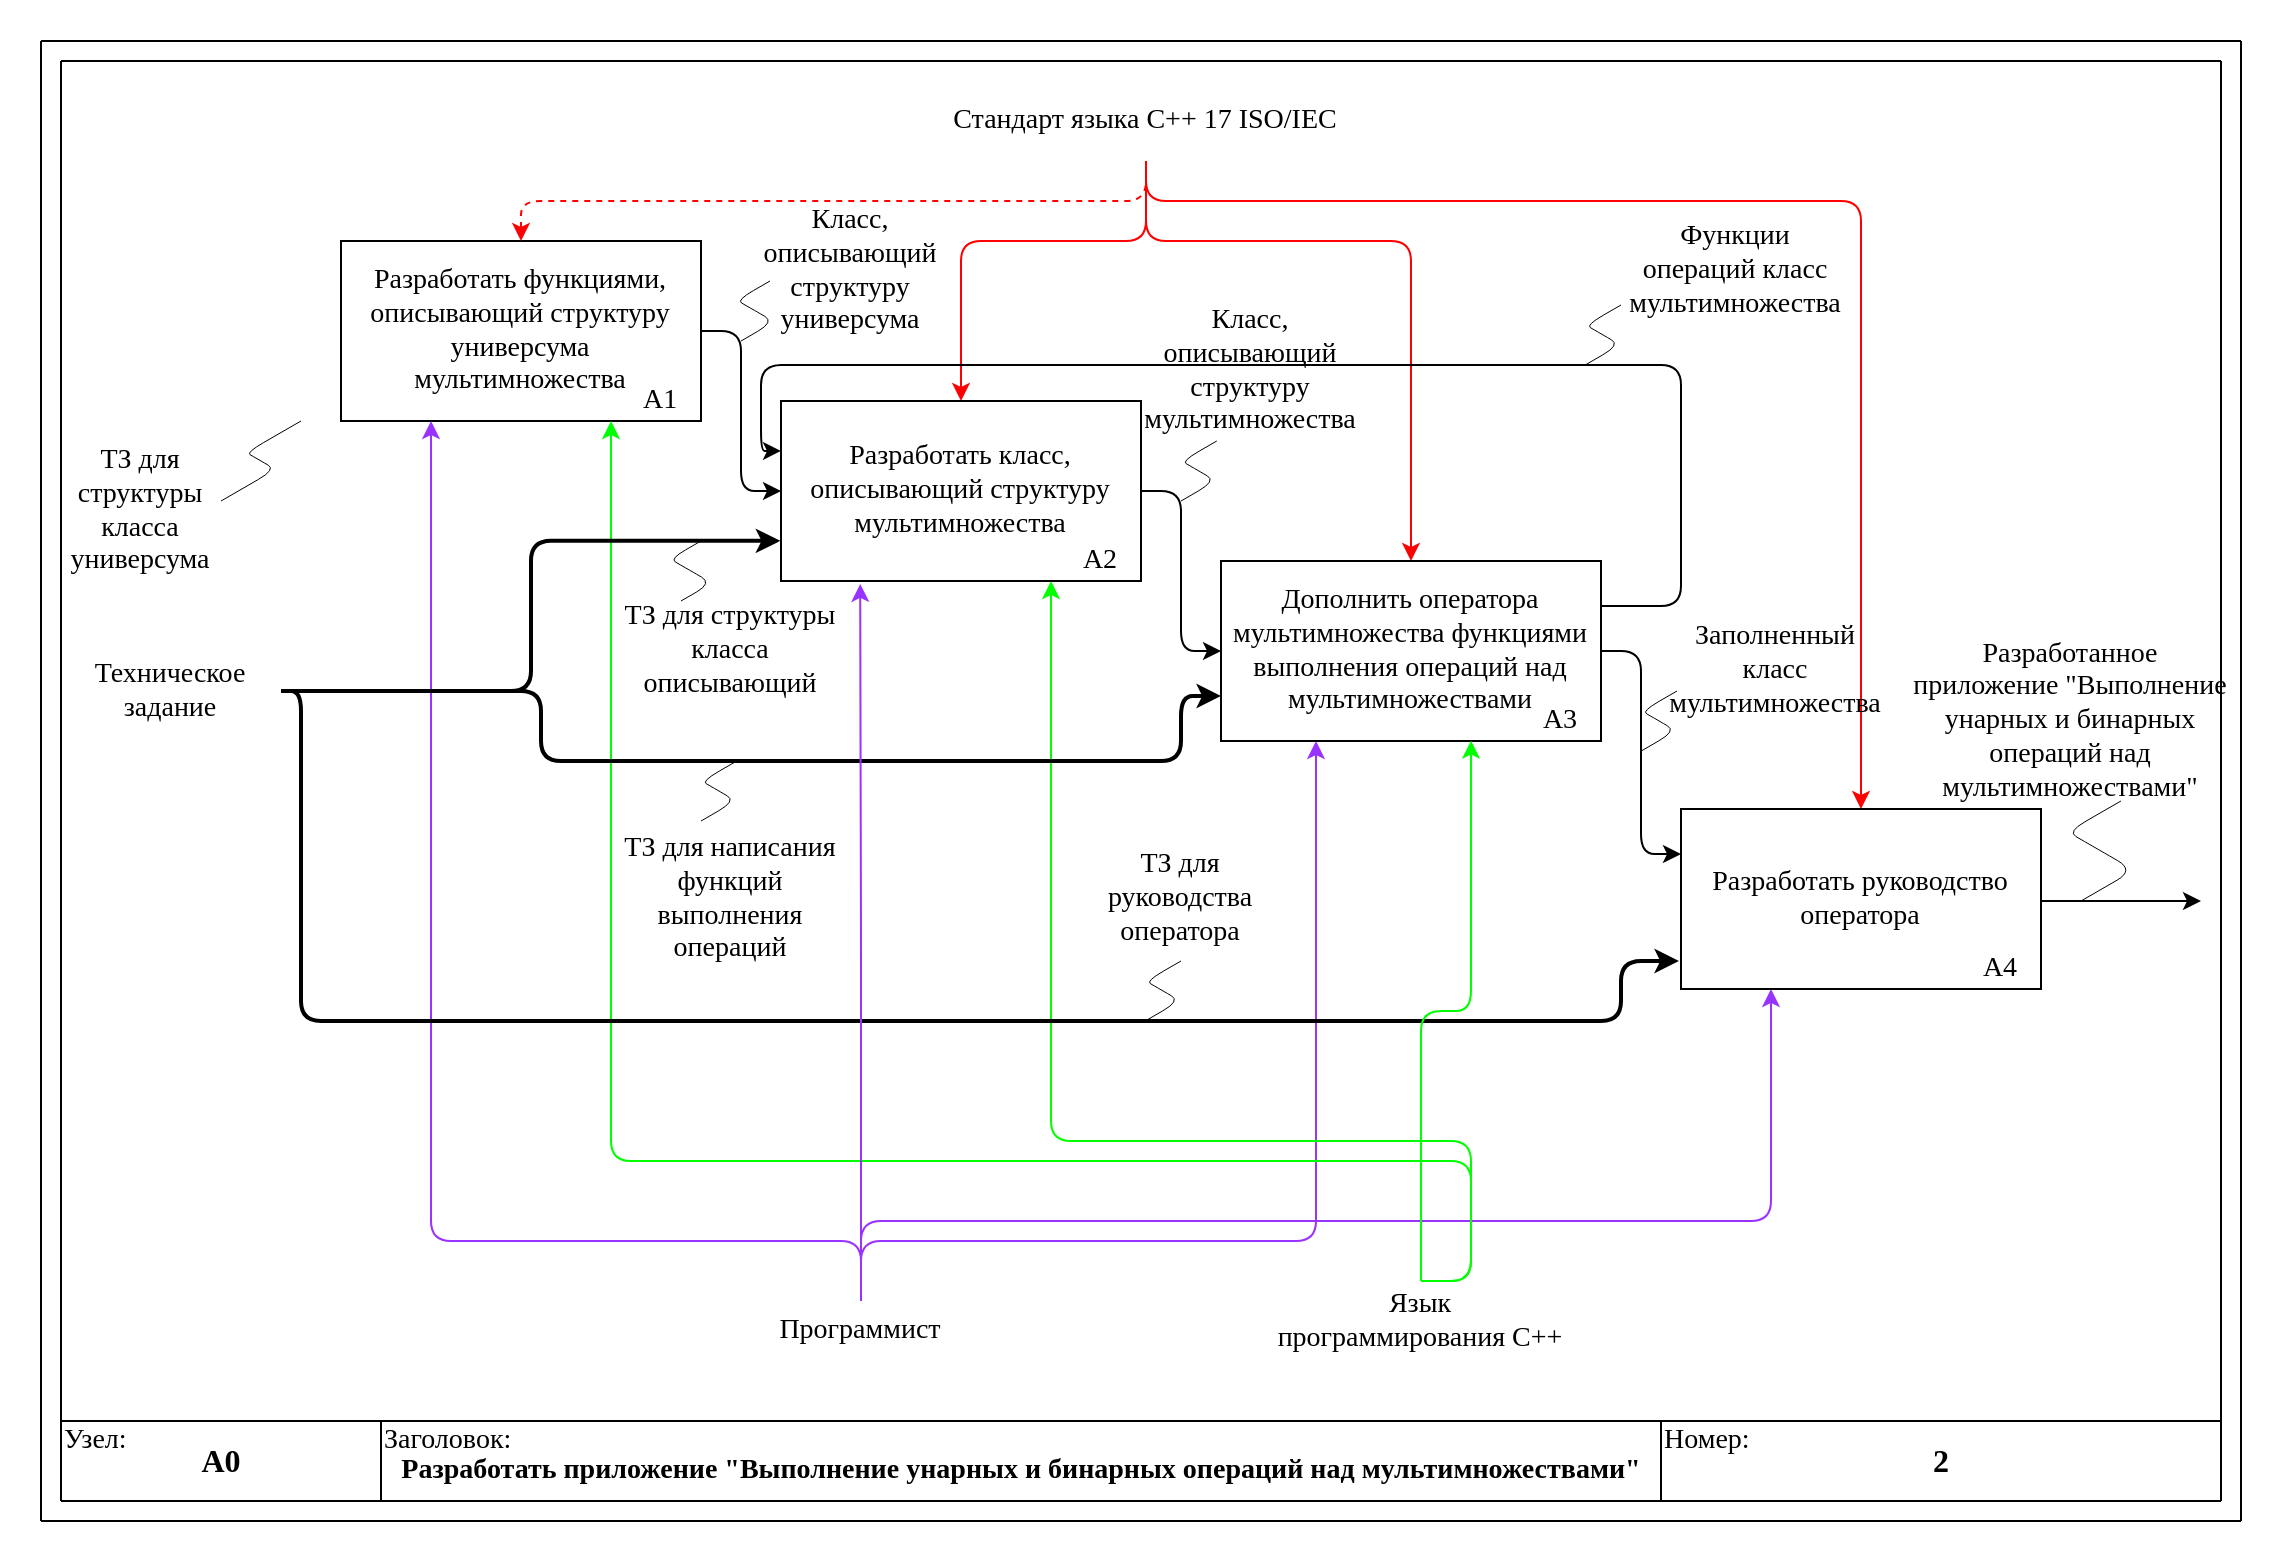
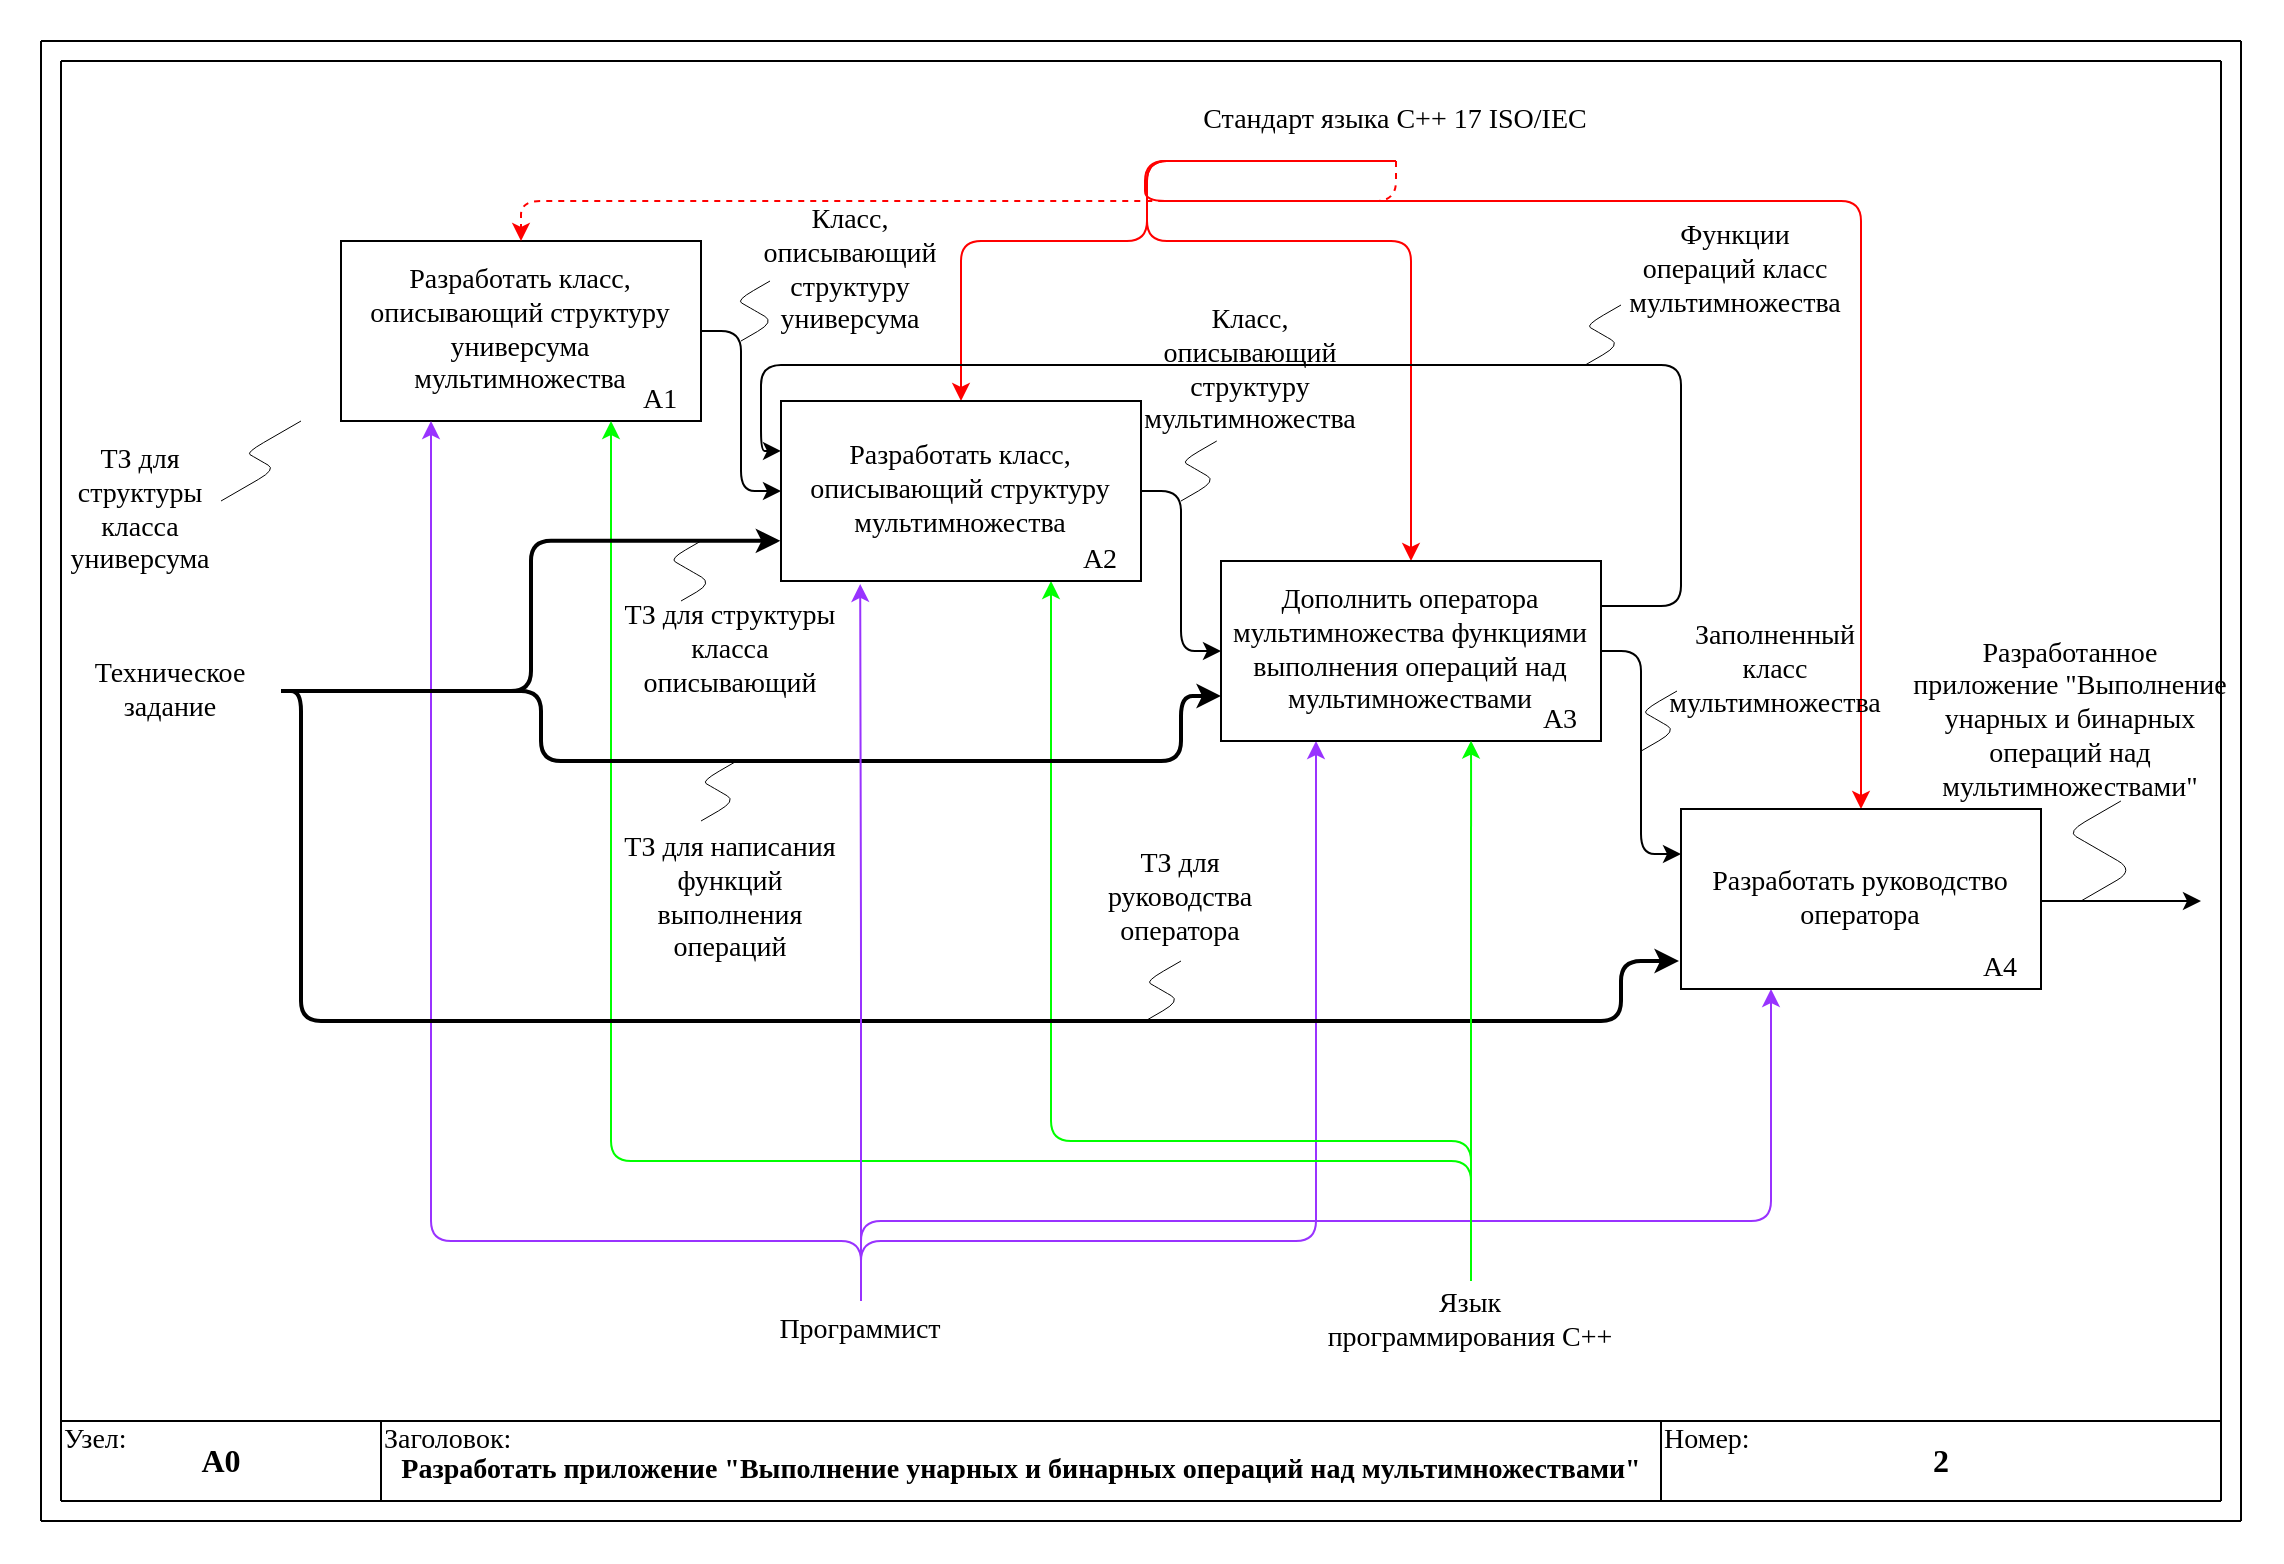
(1146, 121) -> (1396, 121)
(521, 331) -> (521, 331)
(1421, 1321) -> (1471, 1321)
